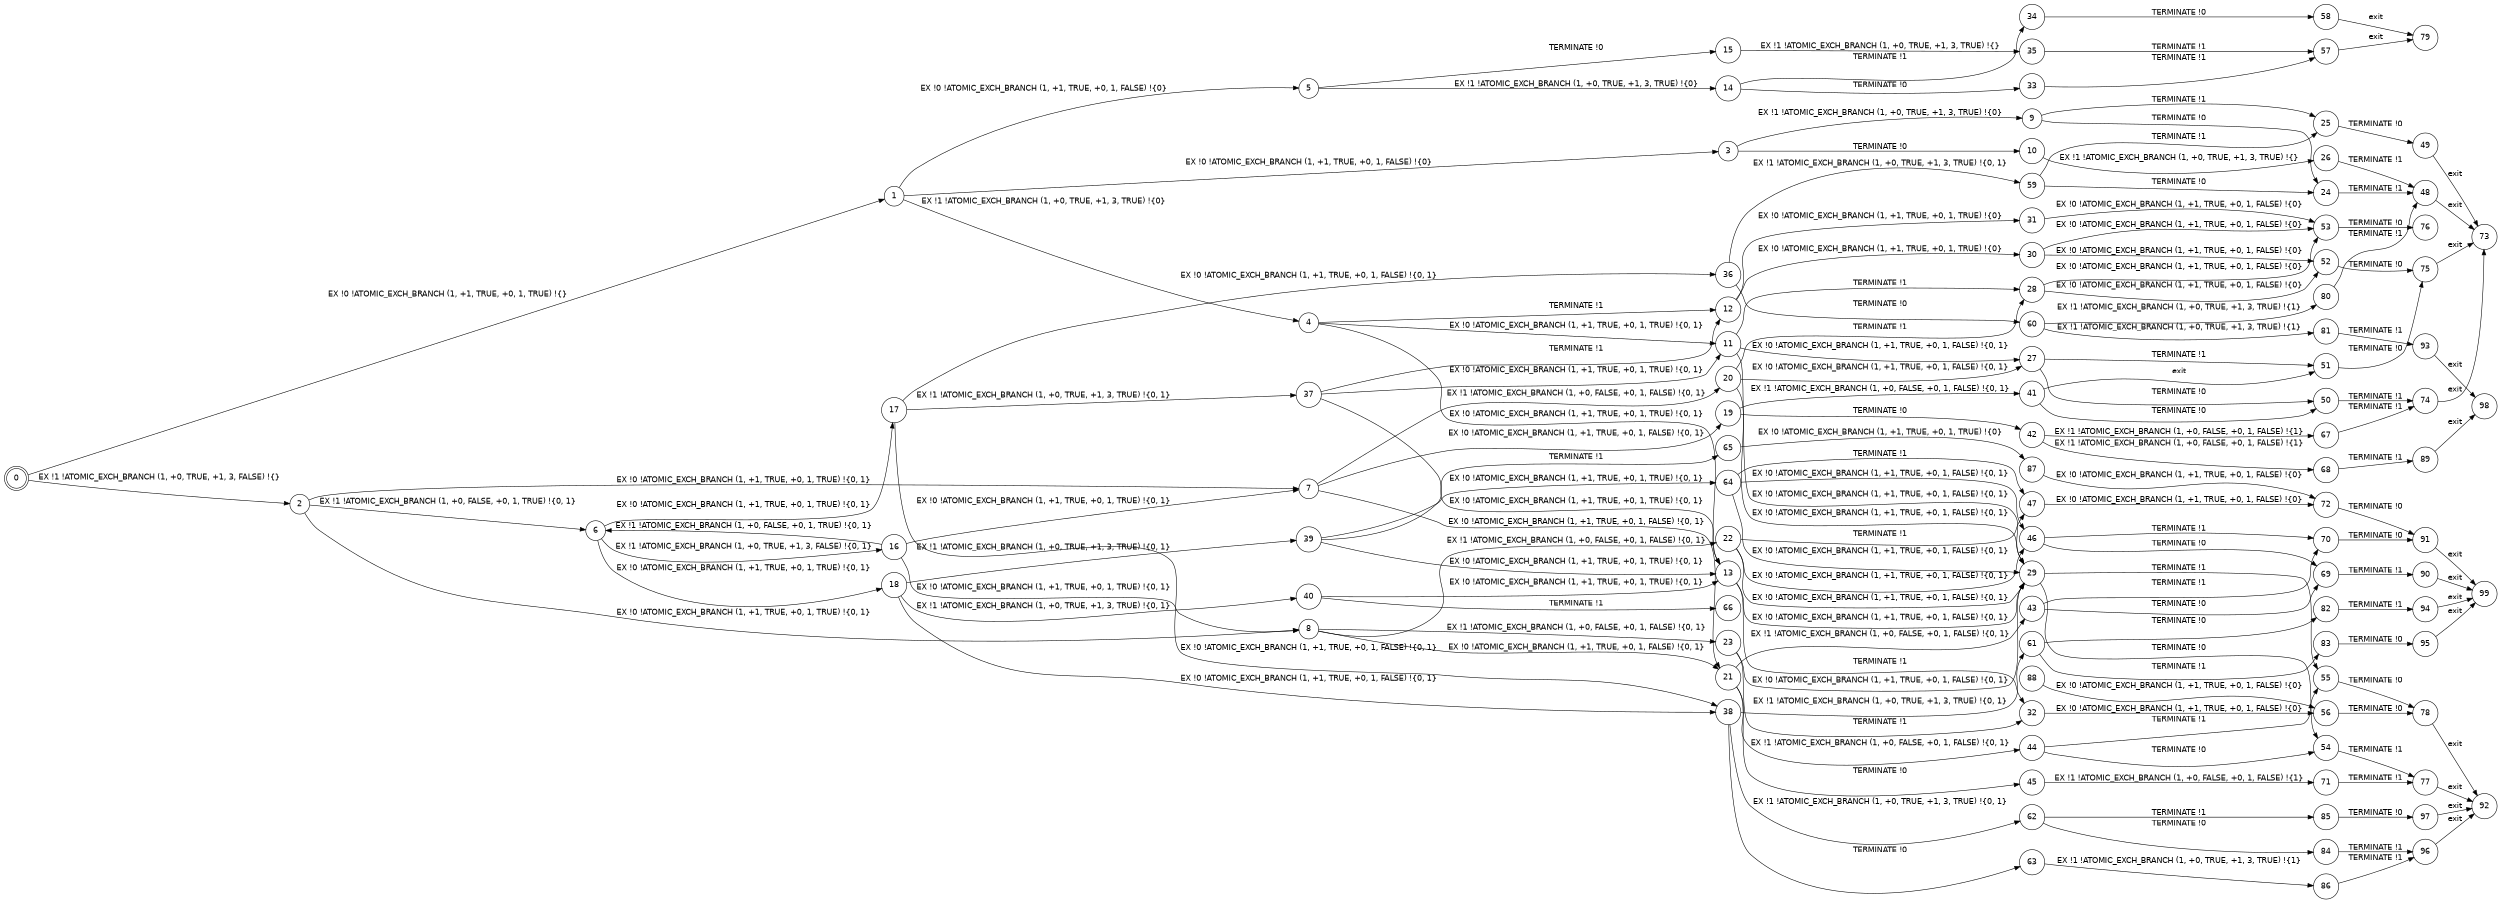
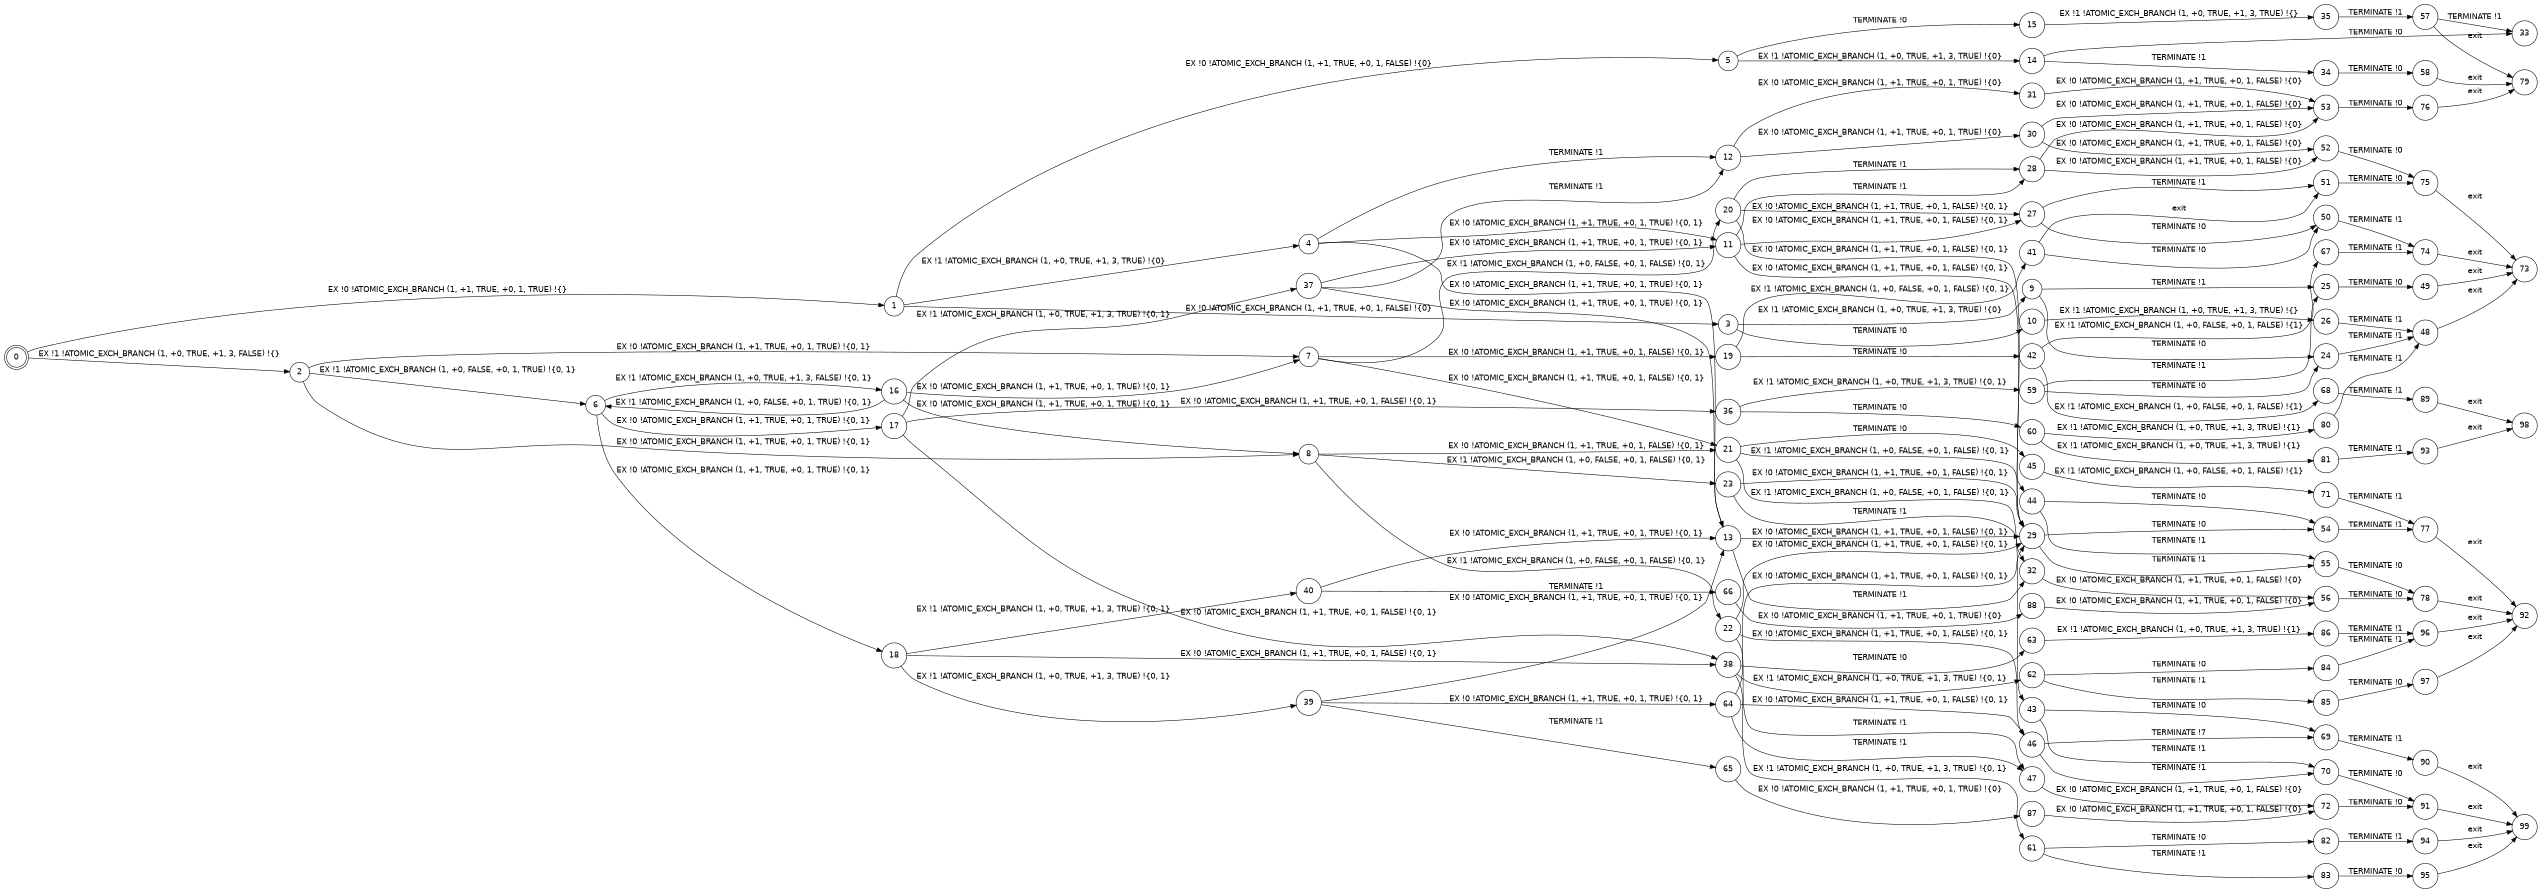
(2178, 83) -> (2472, 25)
none -> (2474, 103)
(2179, 544) -> (2179, 733)
none -> (1872, 628)
